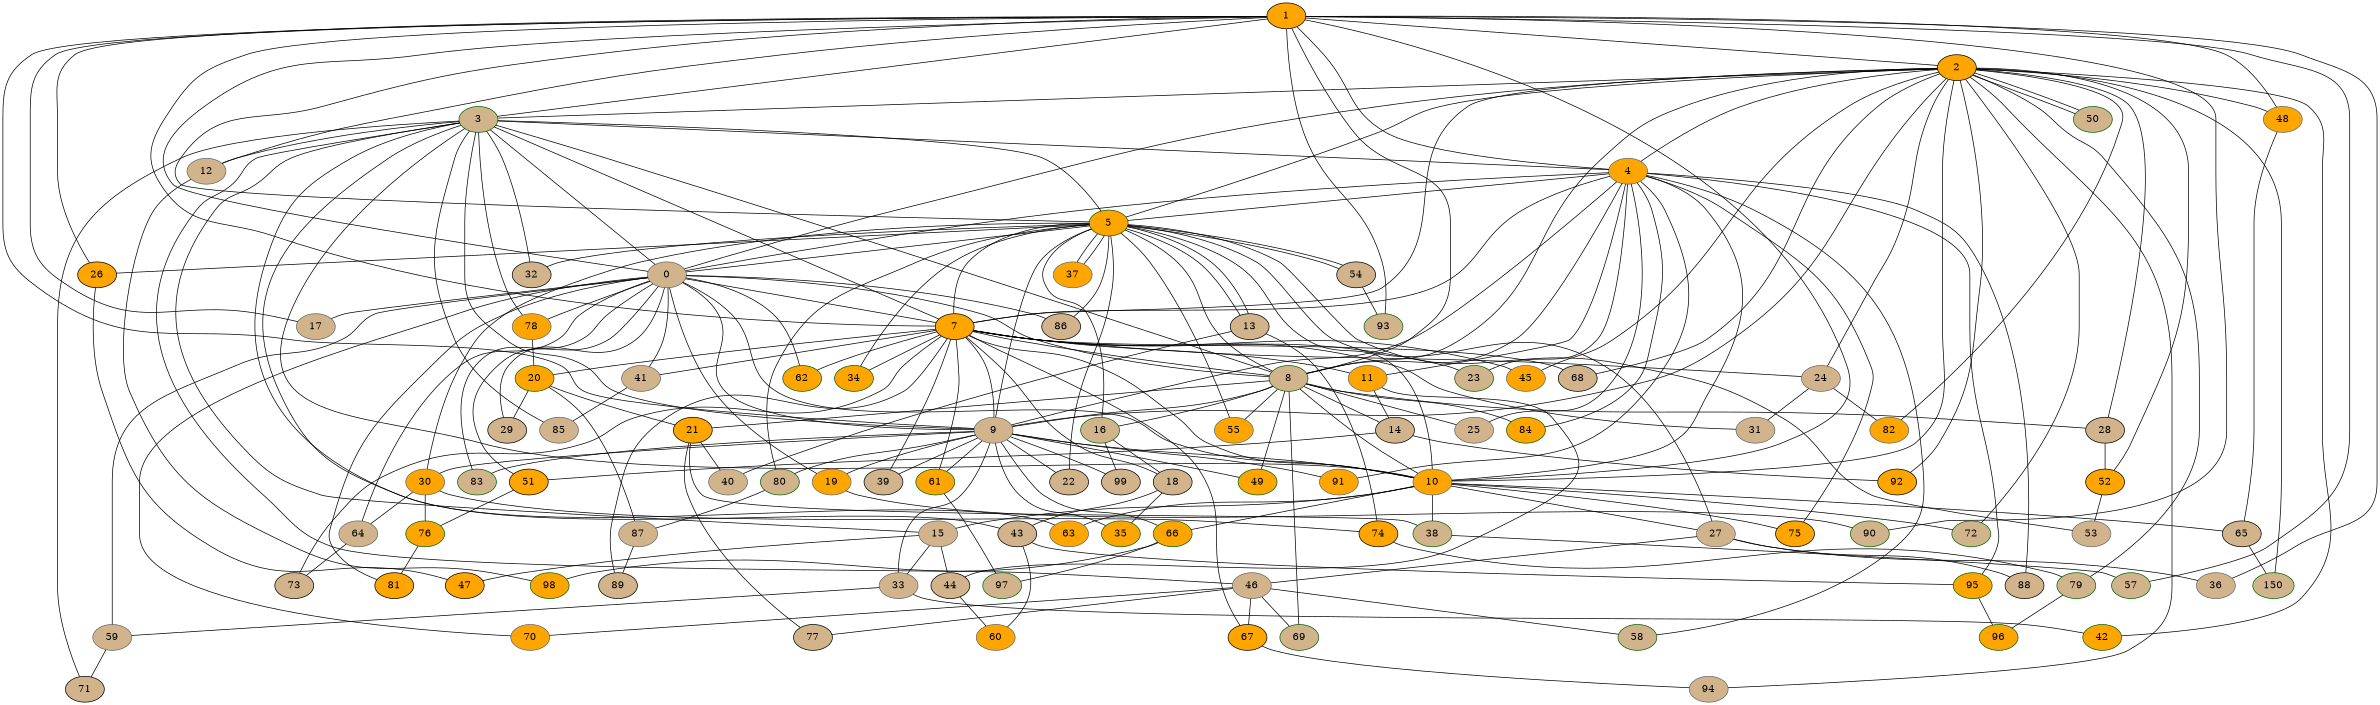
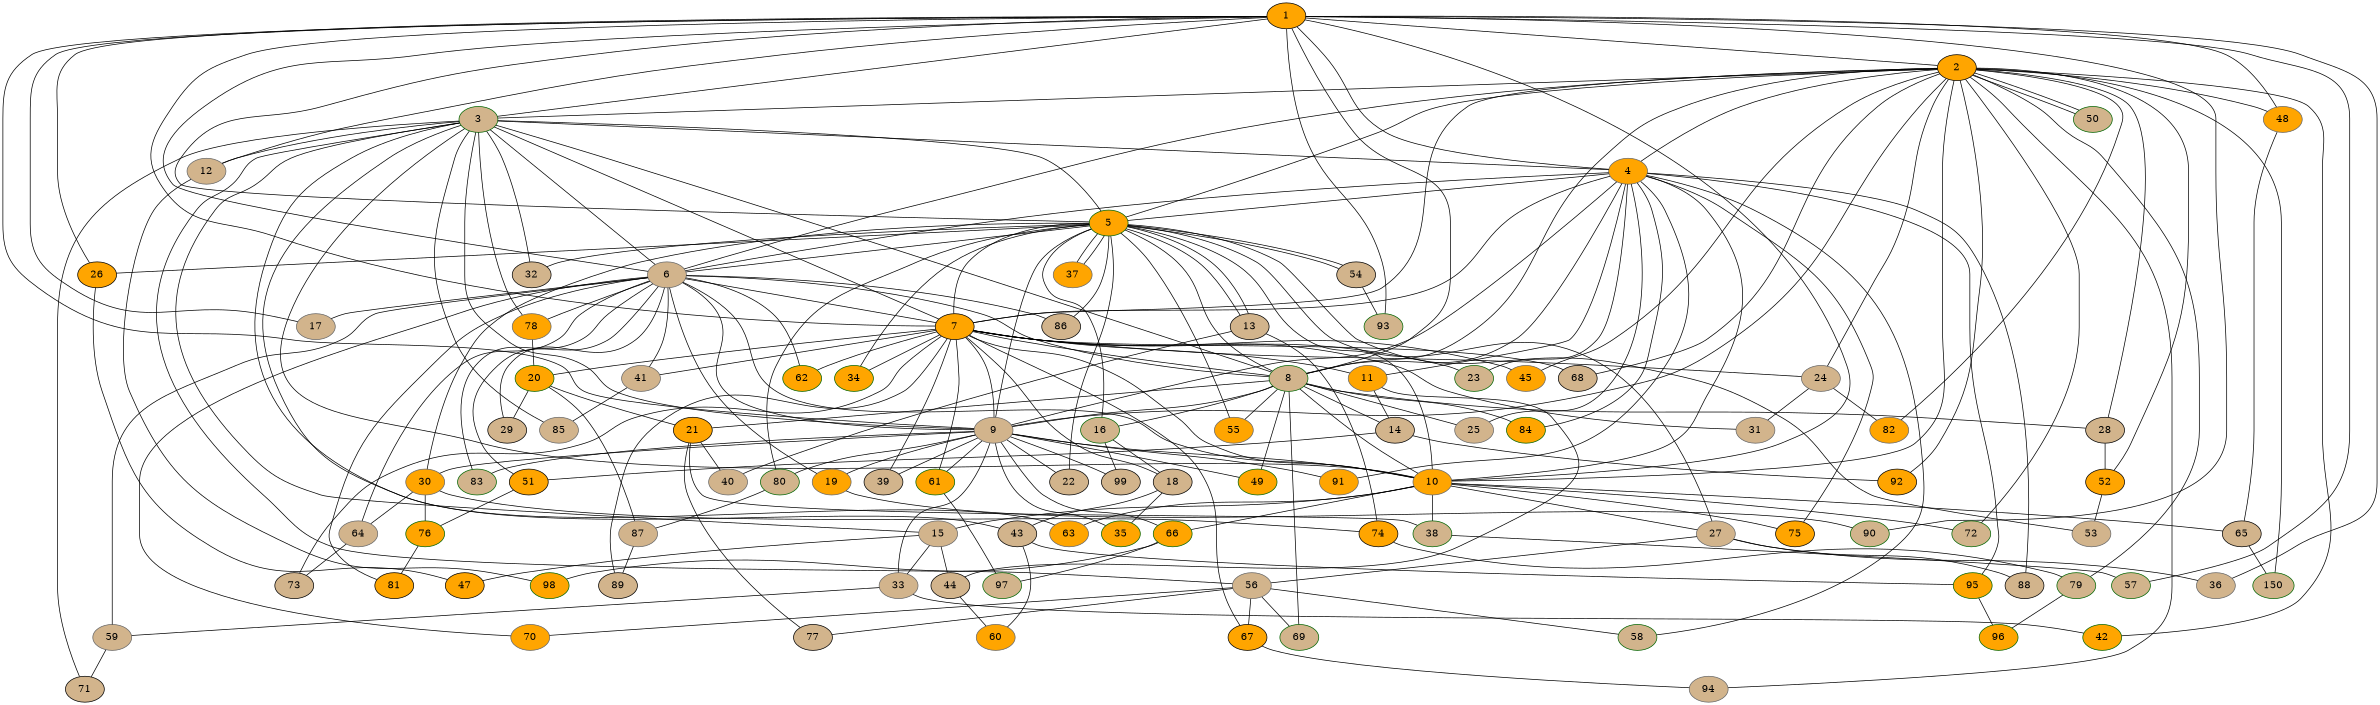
(667, 275) -> (667, 275)
(1252, 586) -> (1252, 586)
